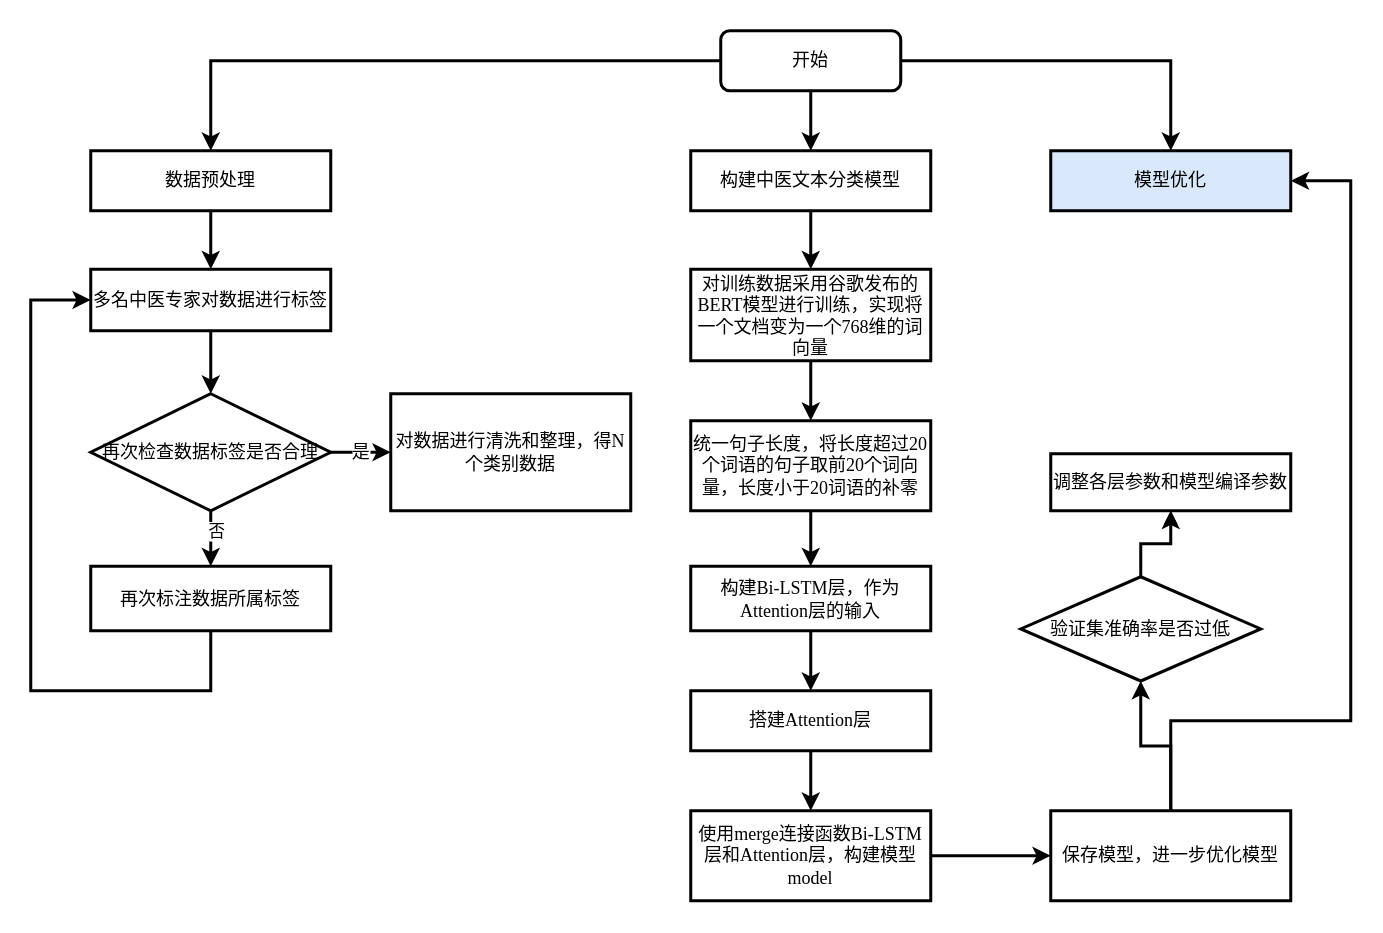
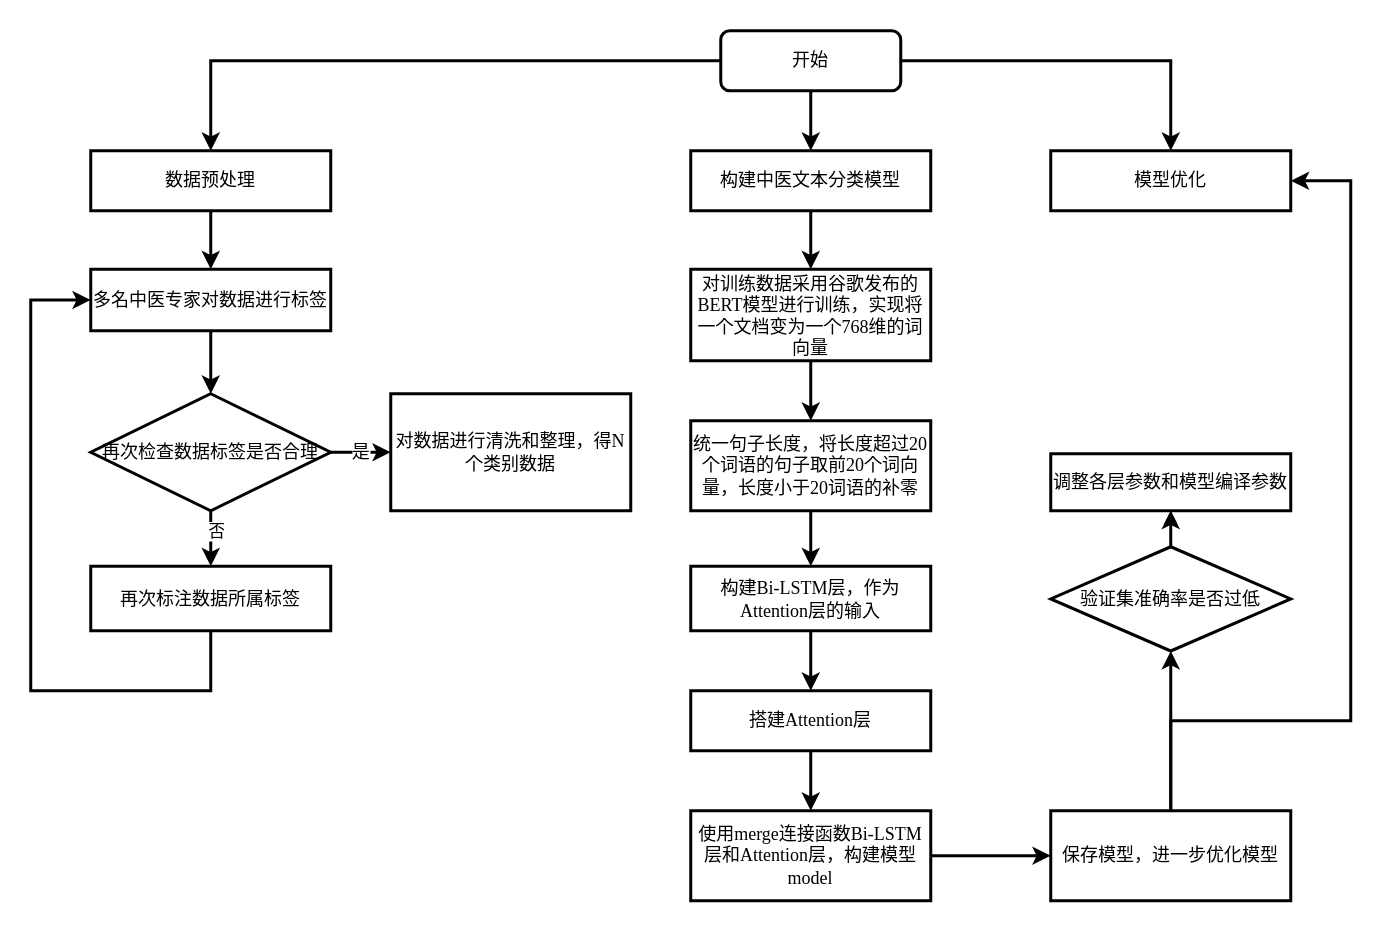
(1171, 181) -> (1171, 181)
(1141, 629) -> (1171, 599)
